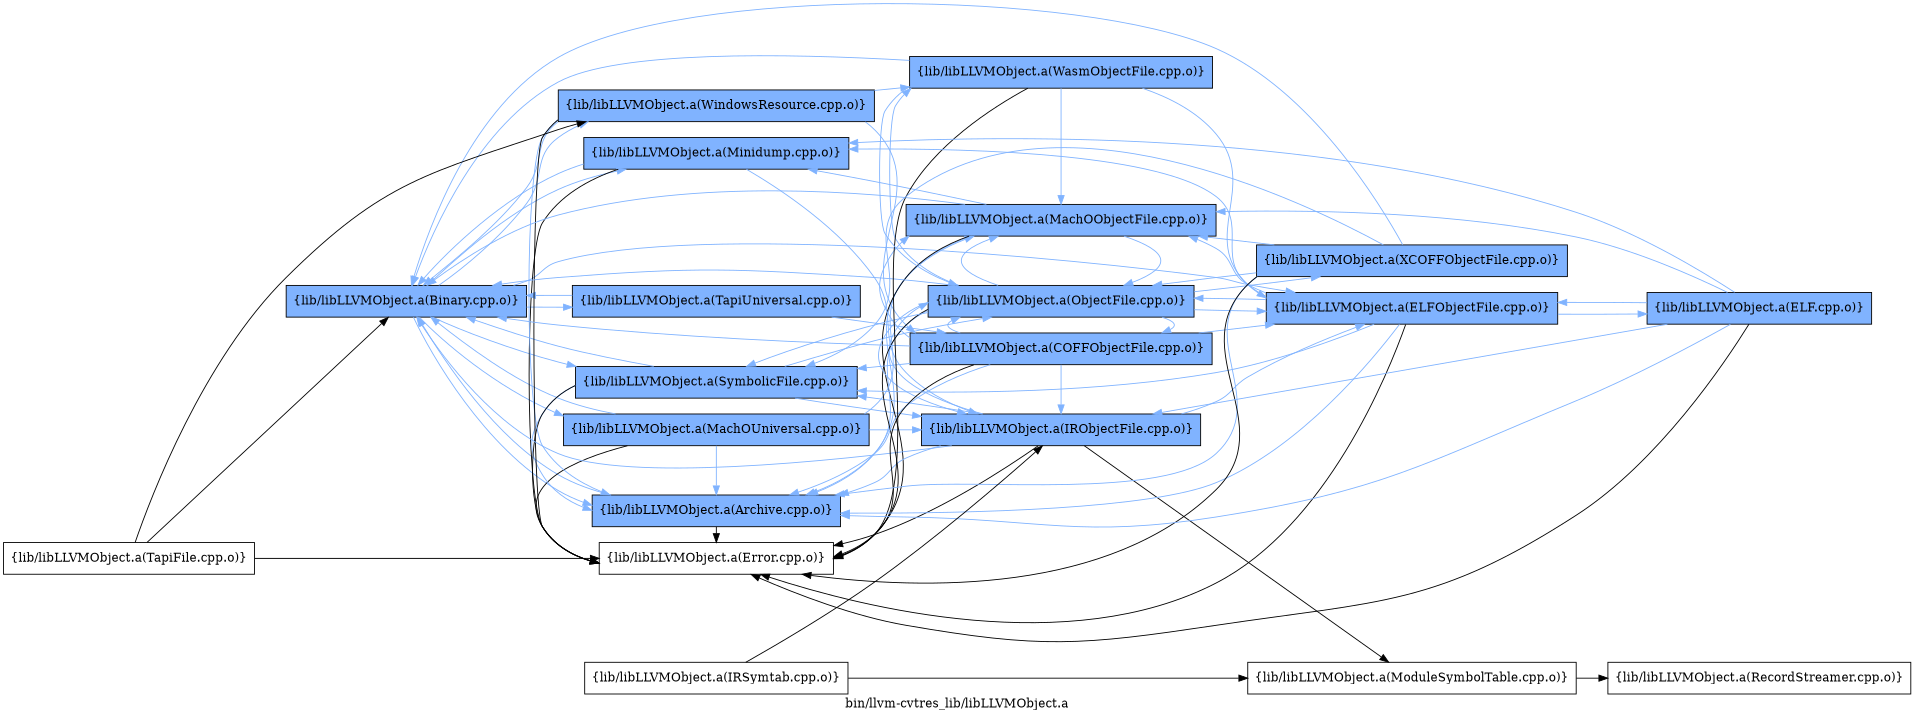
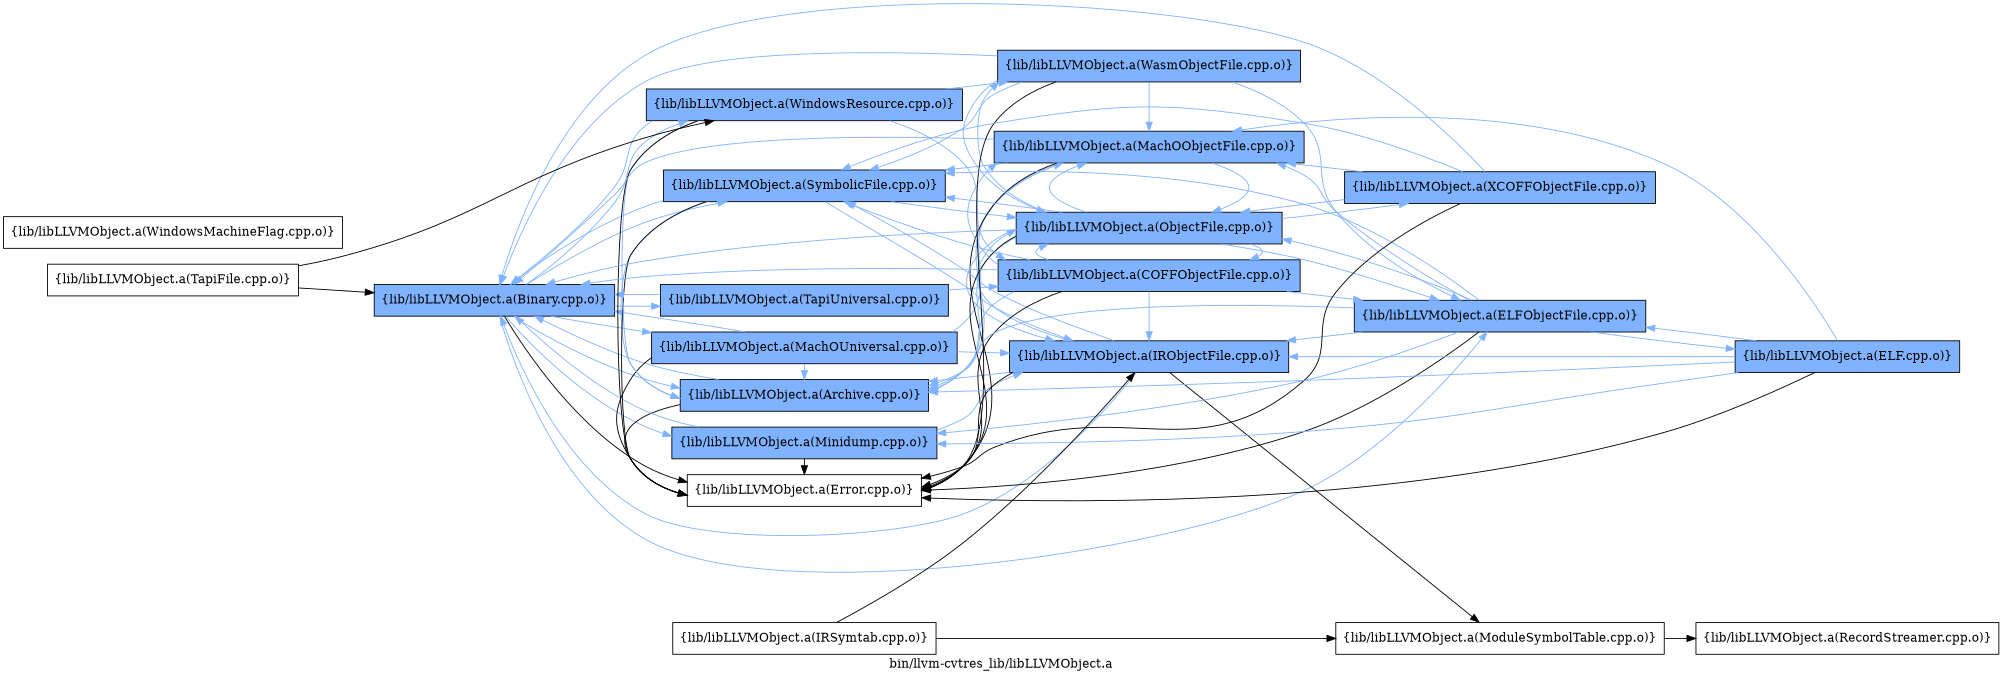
none -> (973, 119)
(902, 187) -> (994, 164)
none -> (173, 233)
(1266, 367) -> (1329, 336)
(1143, 479) -> none
(423, 558) -> (578, 413)
